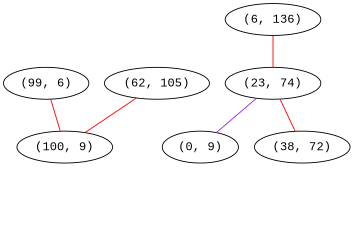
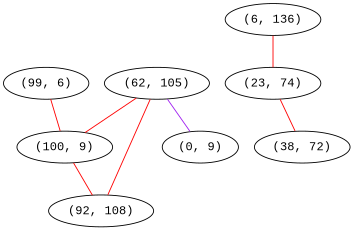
(236, 116) -> (179, 115)
none -> (101, 211)
